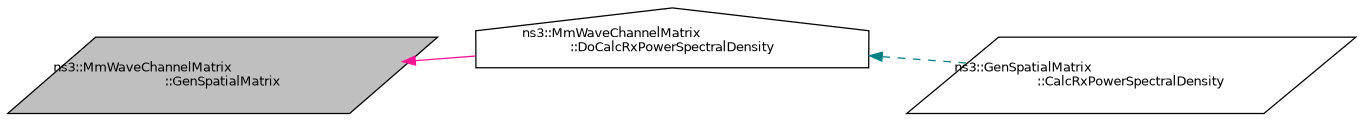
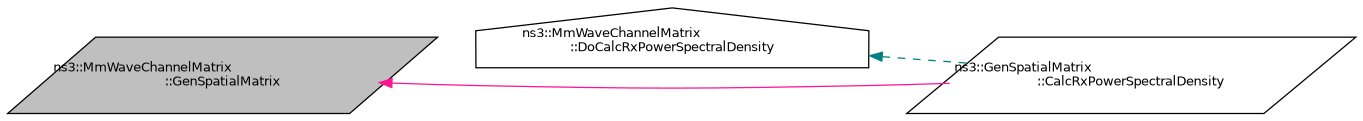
(445, 58) -> (671, 88)
